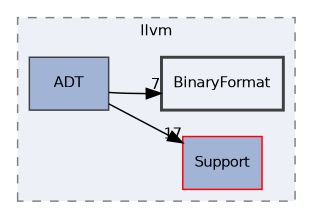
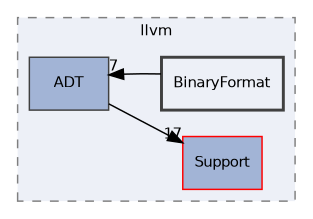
(127, 93) -> (142, 74)
